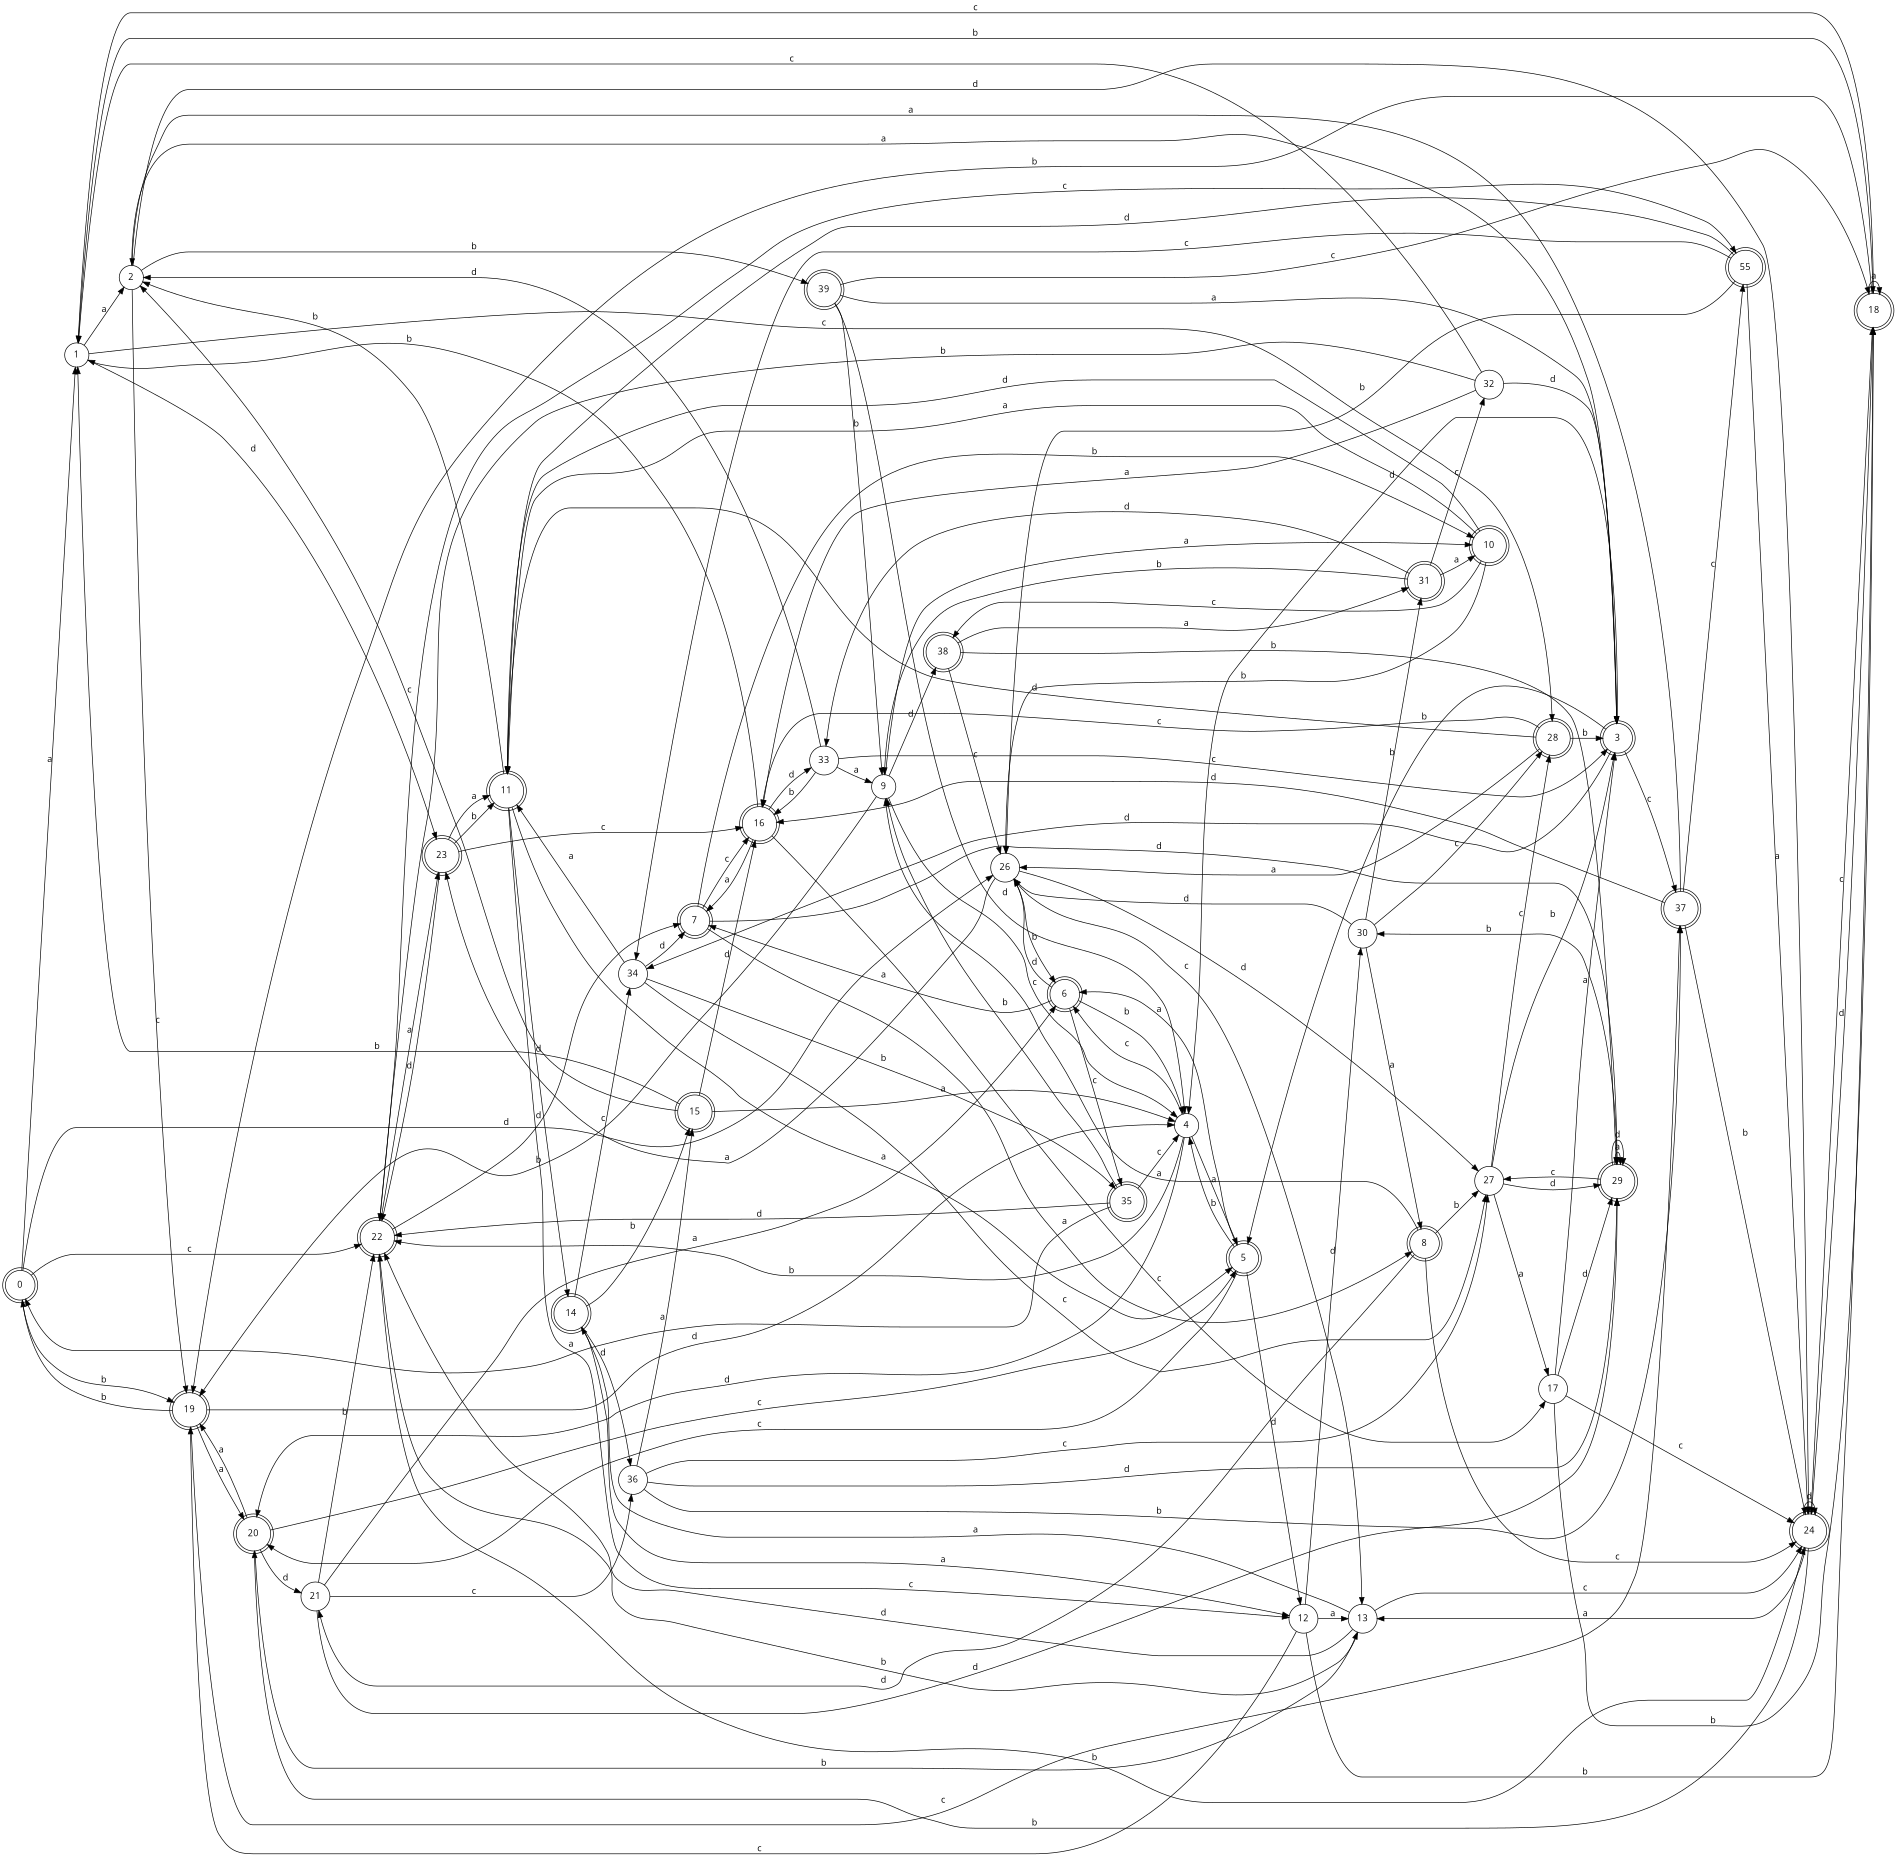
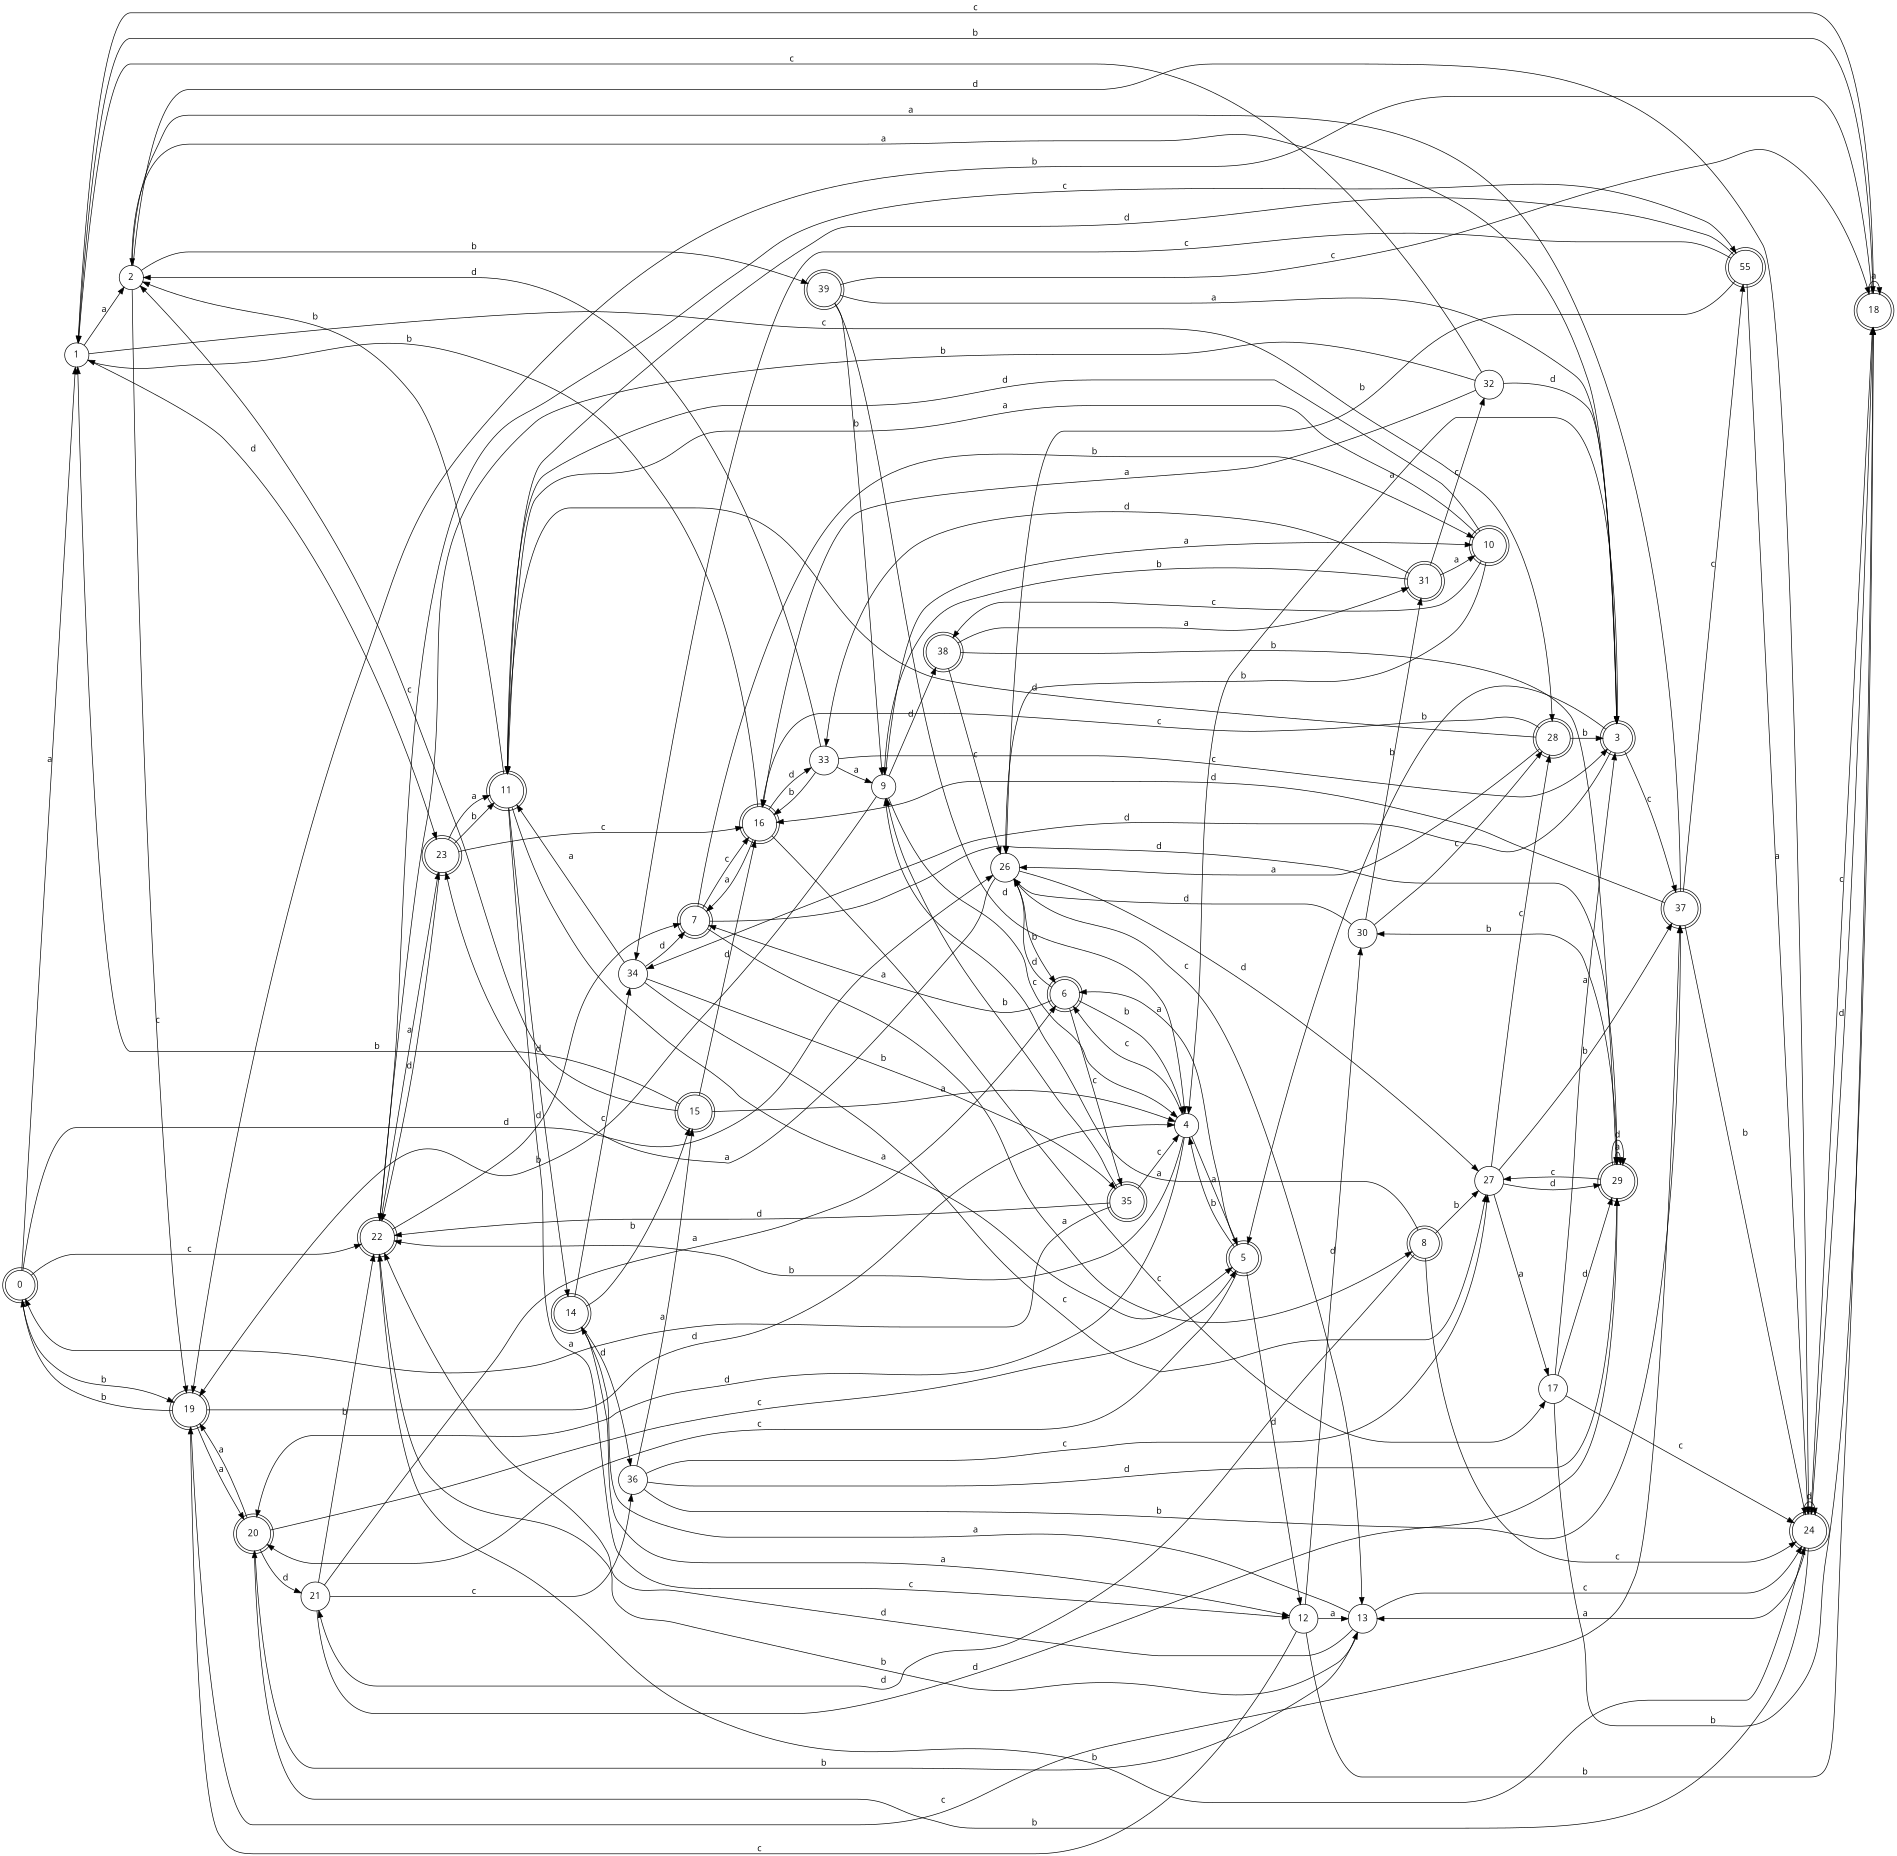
(1392, 475) -> (1392, 475)
(1551, 963) -> (1590, 1054)
(1393, 1085) -> none
